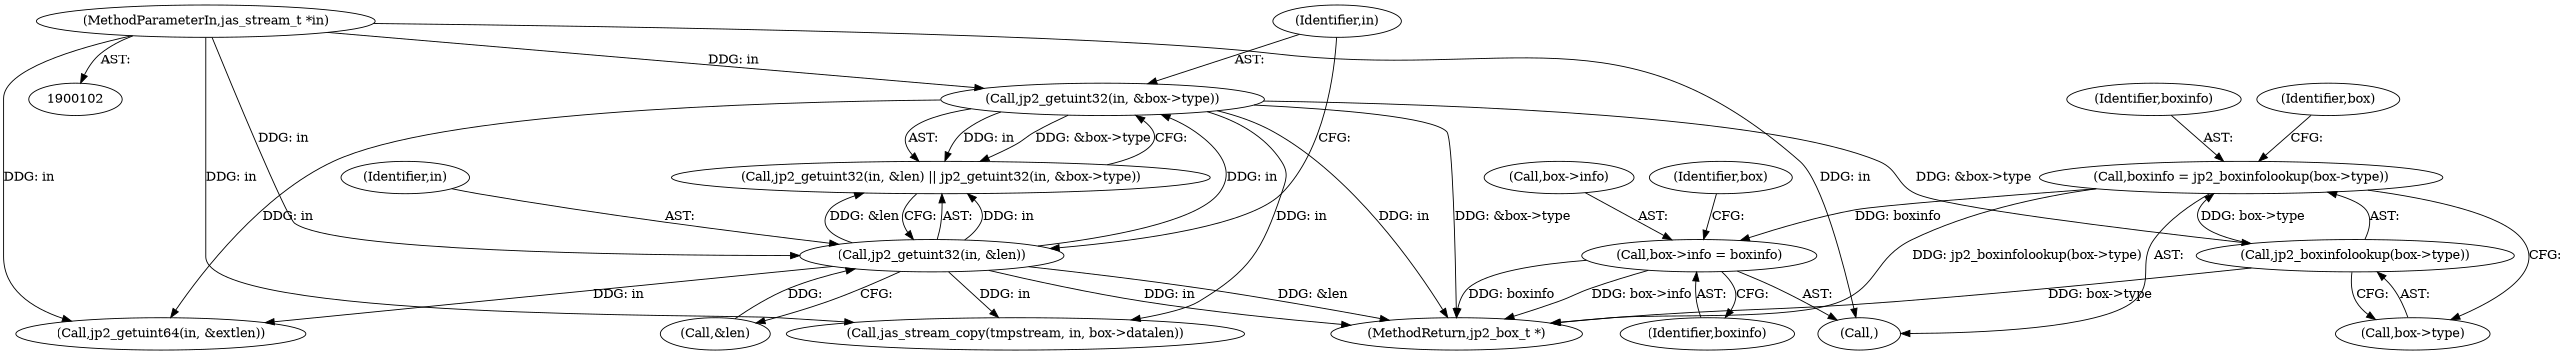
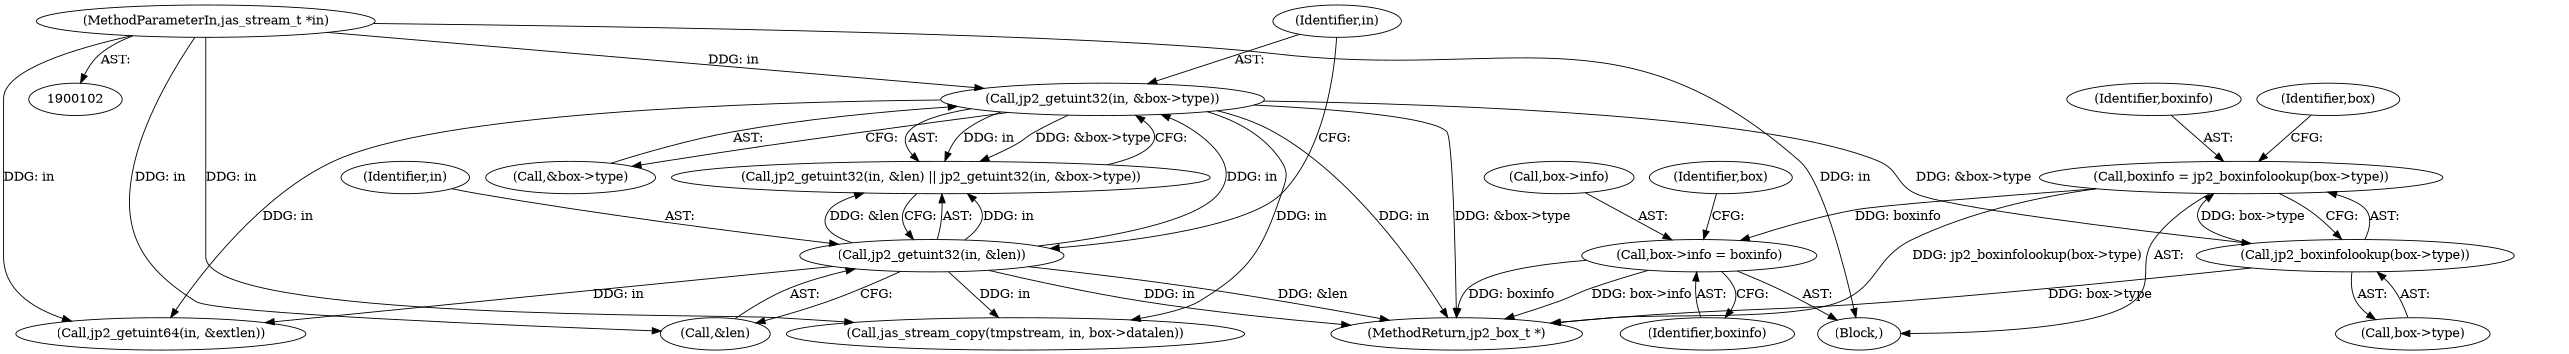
none -> (571, 178)
(2502, 224) -> (2309, 210)
(440, 247) -> (271, 312)
(807, 295) -> (807, 295)
(2375, 295) -> (2375, 295)
(1859, 334) -> (1859, 334)
